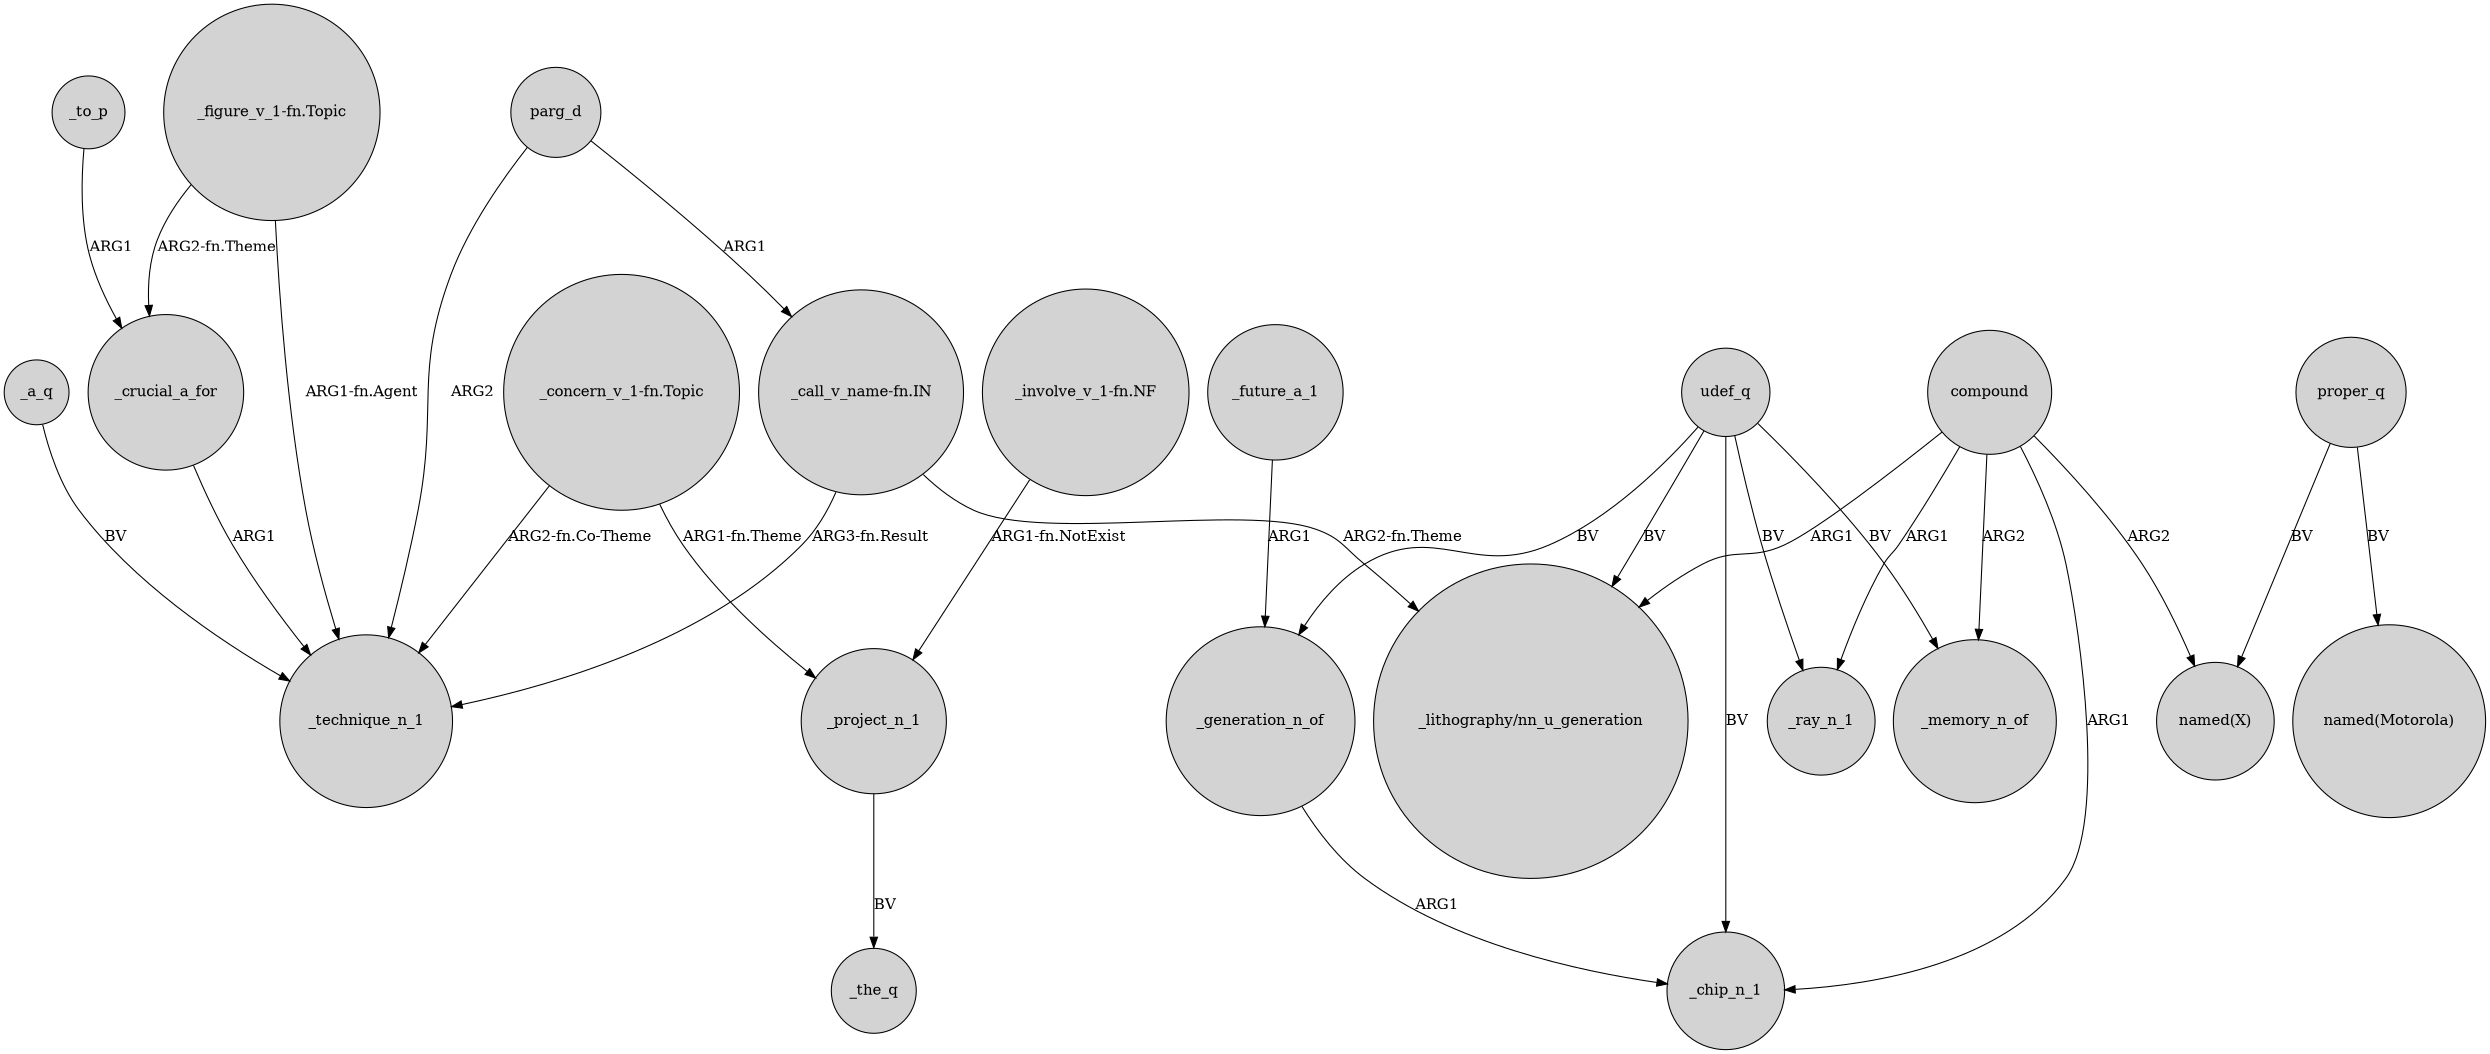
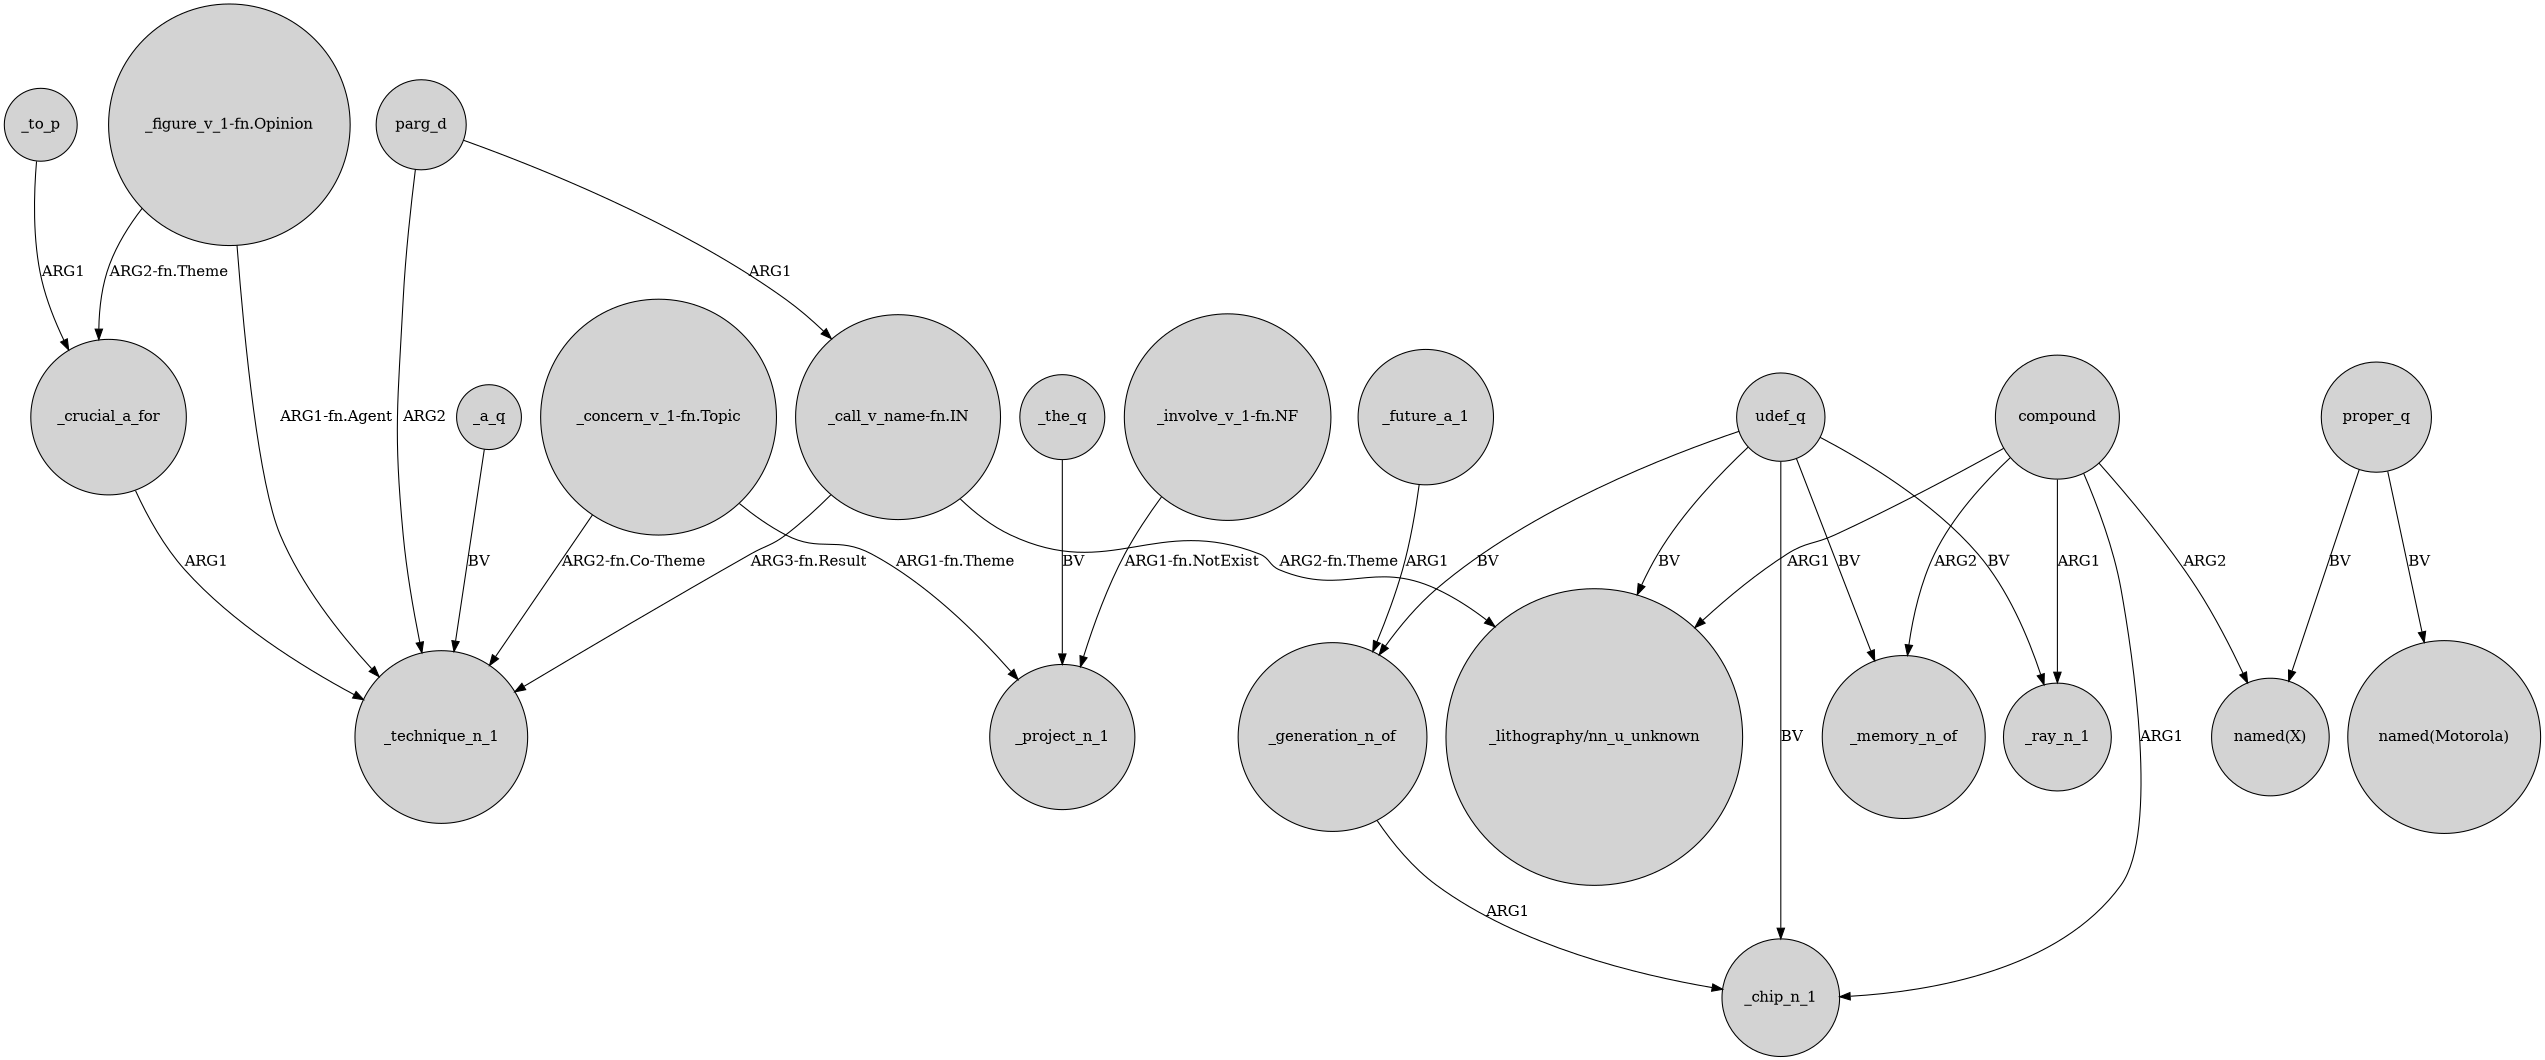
(272, 112) -> (229, 125)
(1531, 721) -> (1594, 737)
(874, 865) -> (1062, 557)
